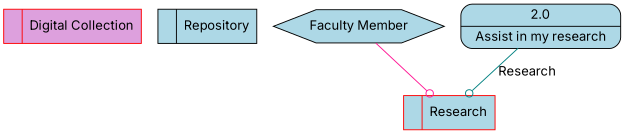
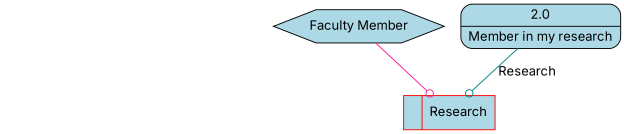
(73, 26) -> none
(207, 26) -> none
(541, 37) -> (541, 37)
